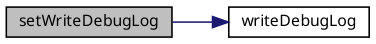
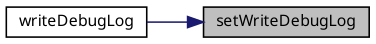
(192, 22) -> (167, 22)
